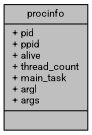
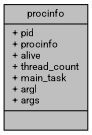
(27, 44) -> (36, 44)
